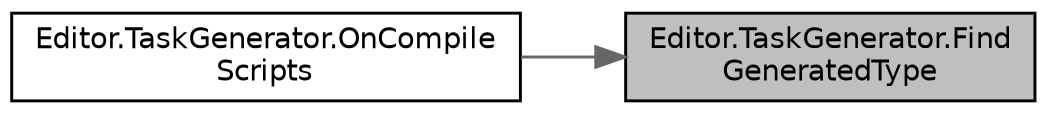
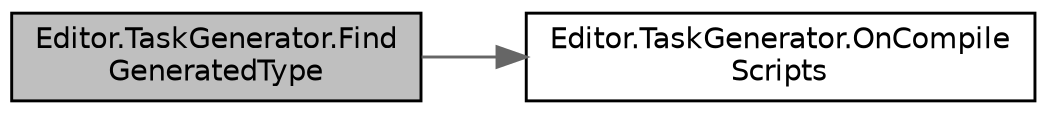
(558, 57) -> (459, 57)
